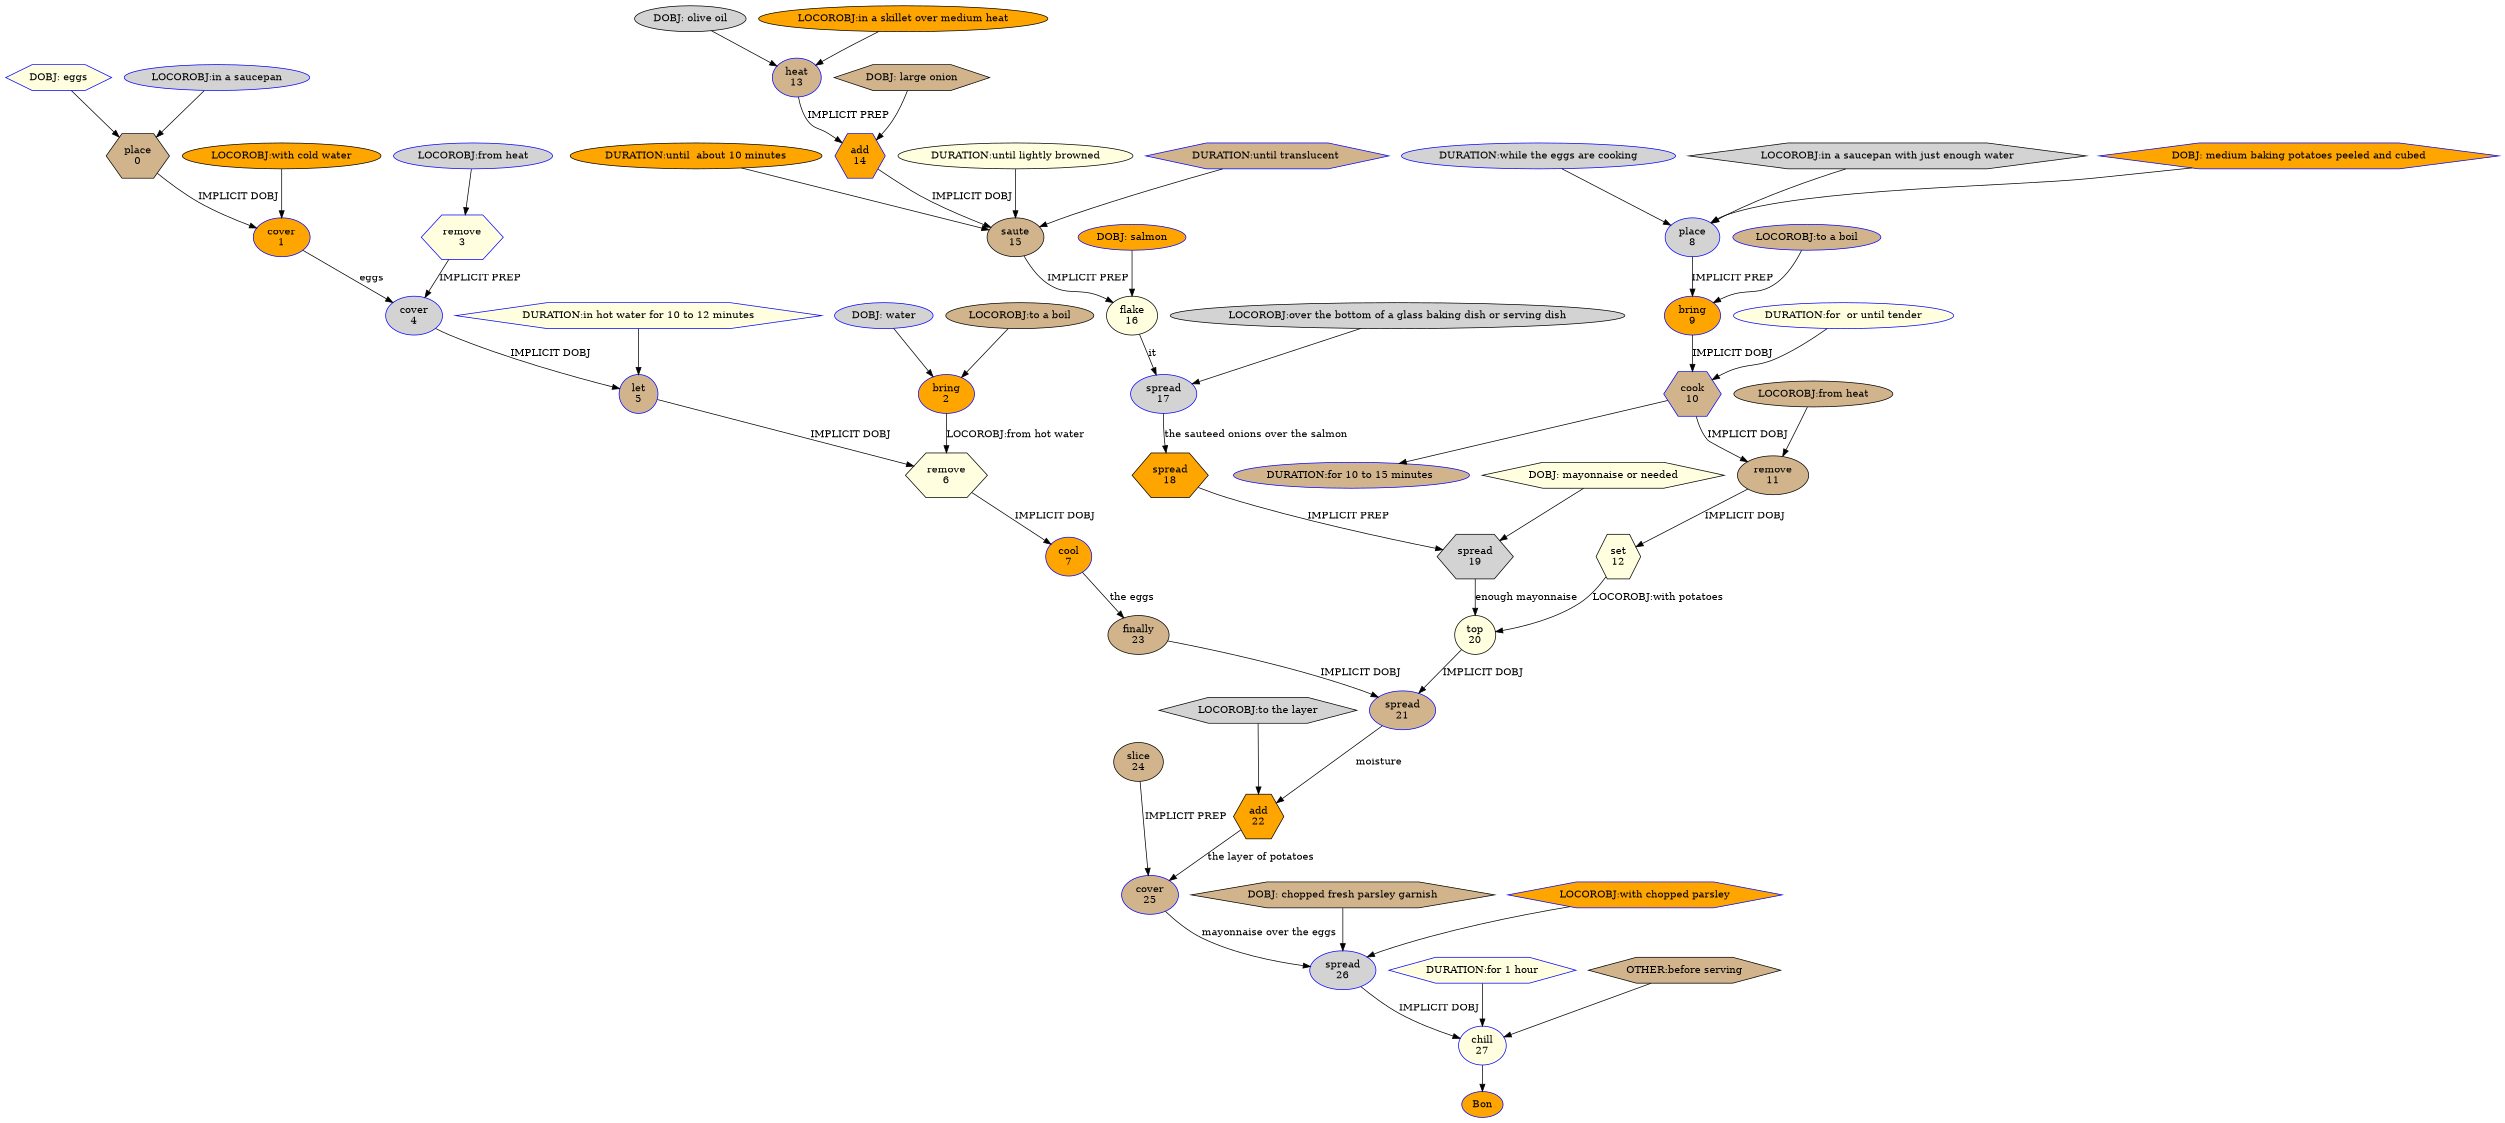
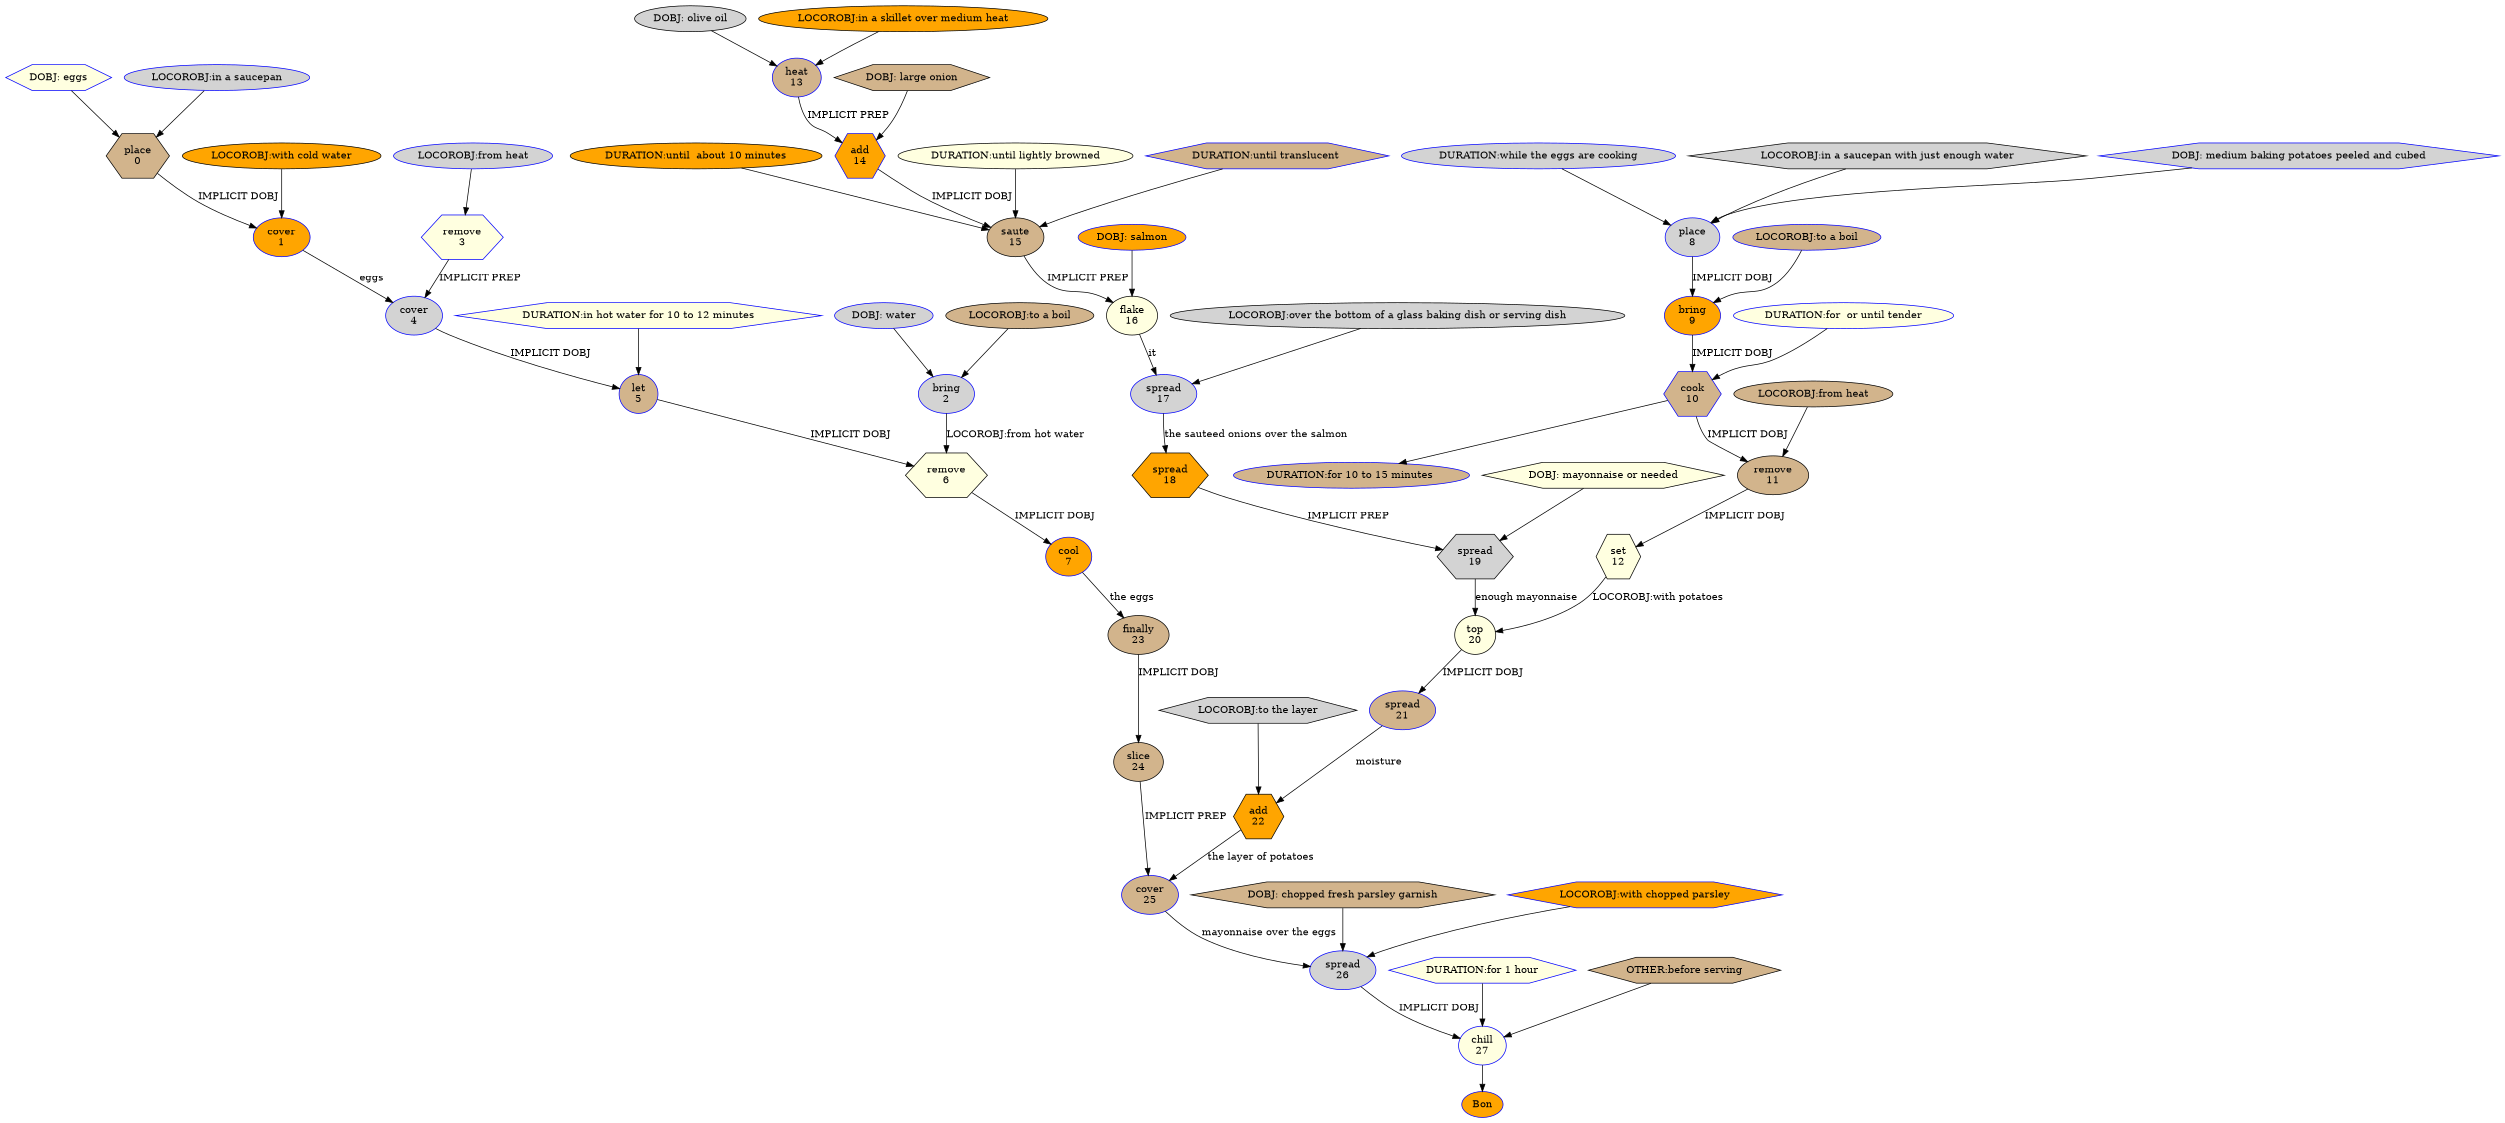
(2299, 156) -> (2299, 156)
(1733, 278) -> (1733, 278)
(946, 394) -> (946, 394)
(1271, 664) -> (1139, 695)
